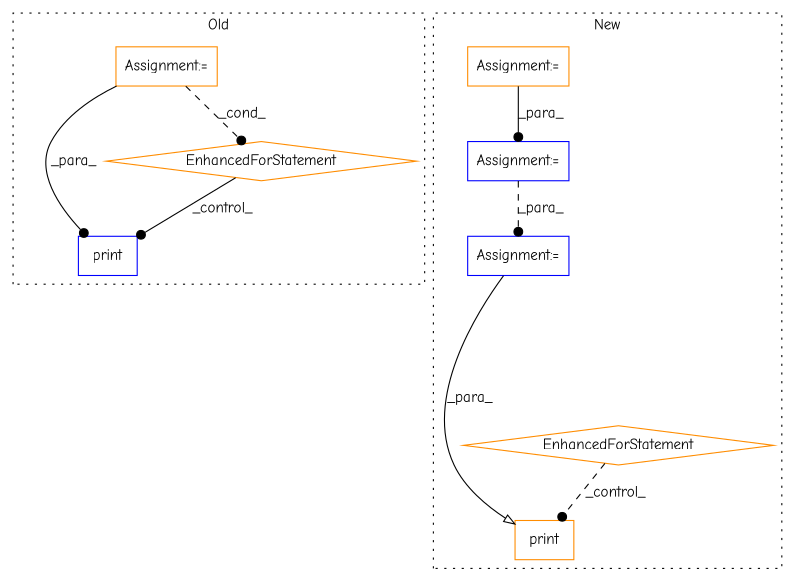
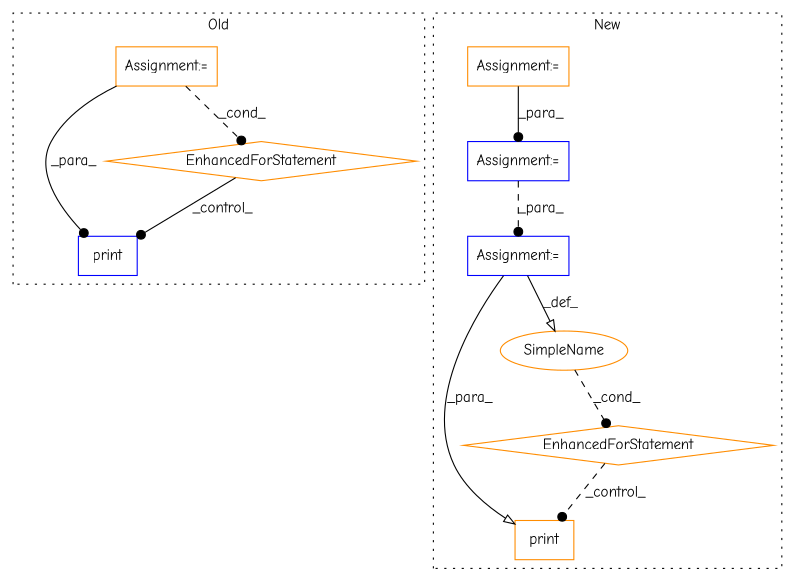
none -> (564, 351)
